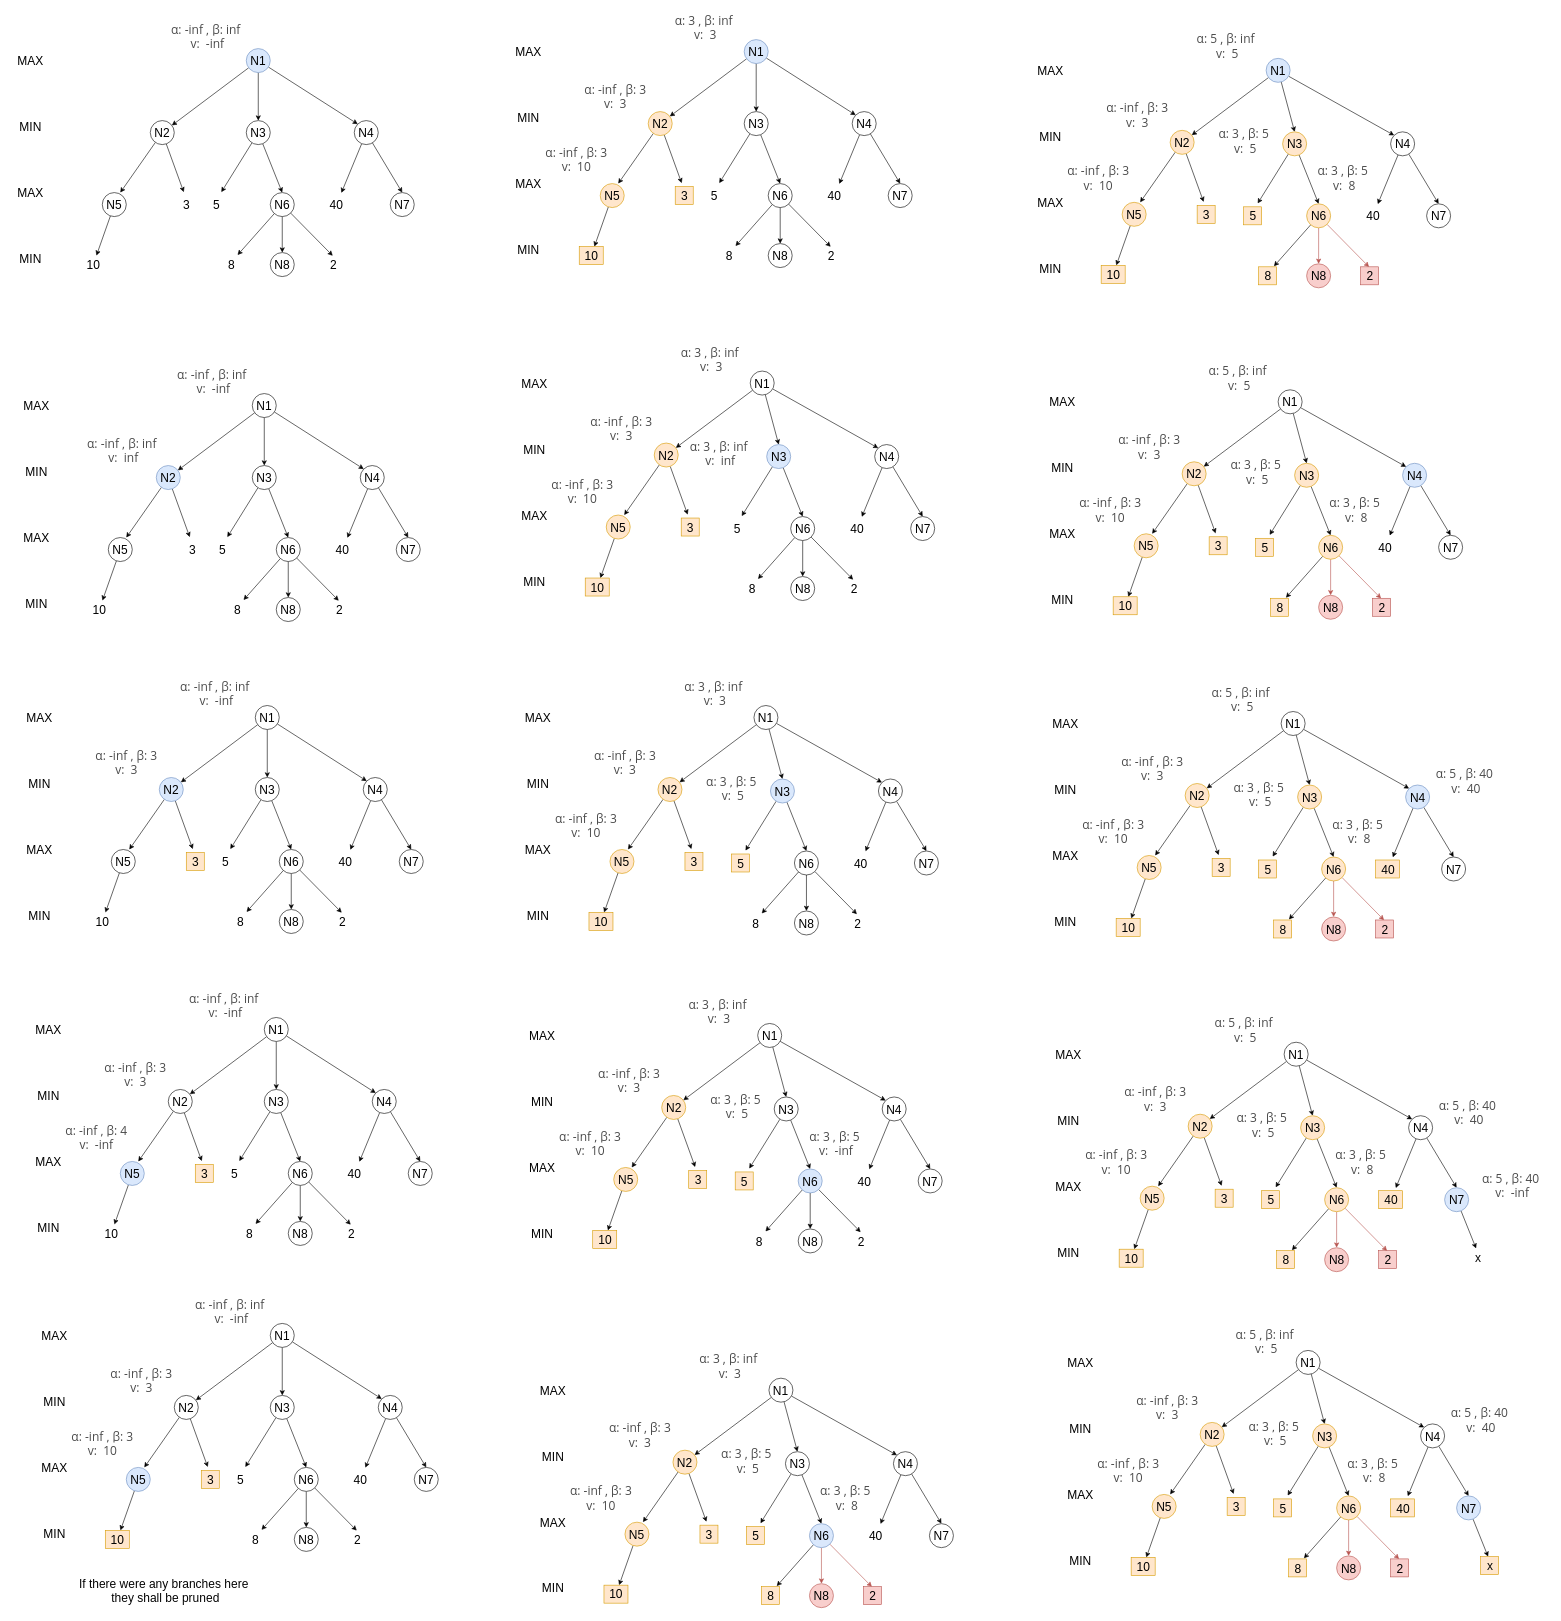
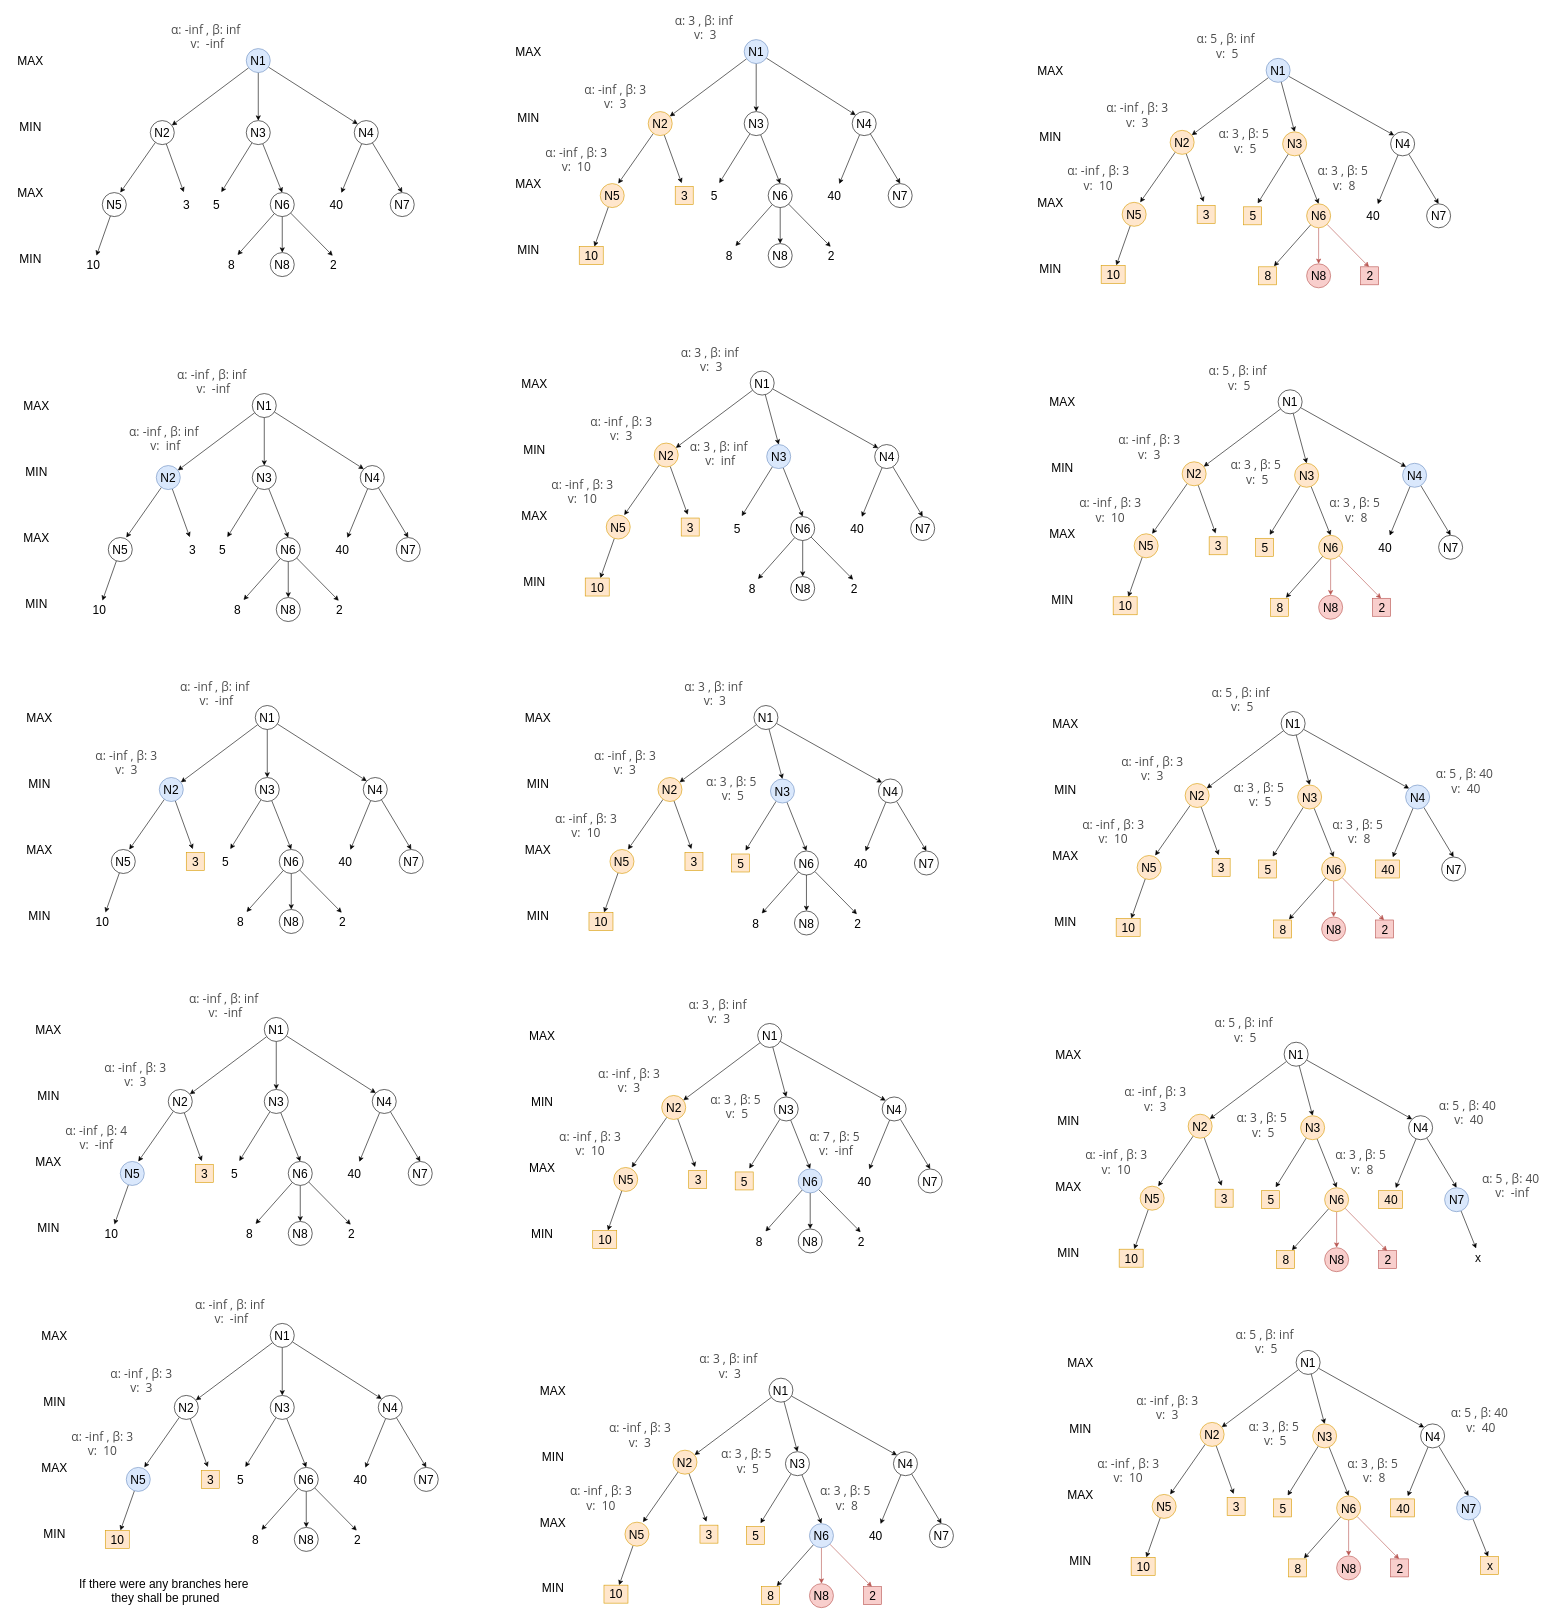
(123, 450) -> (165, 438)
(836, 1143) -> (836, 1143)
